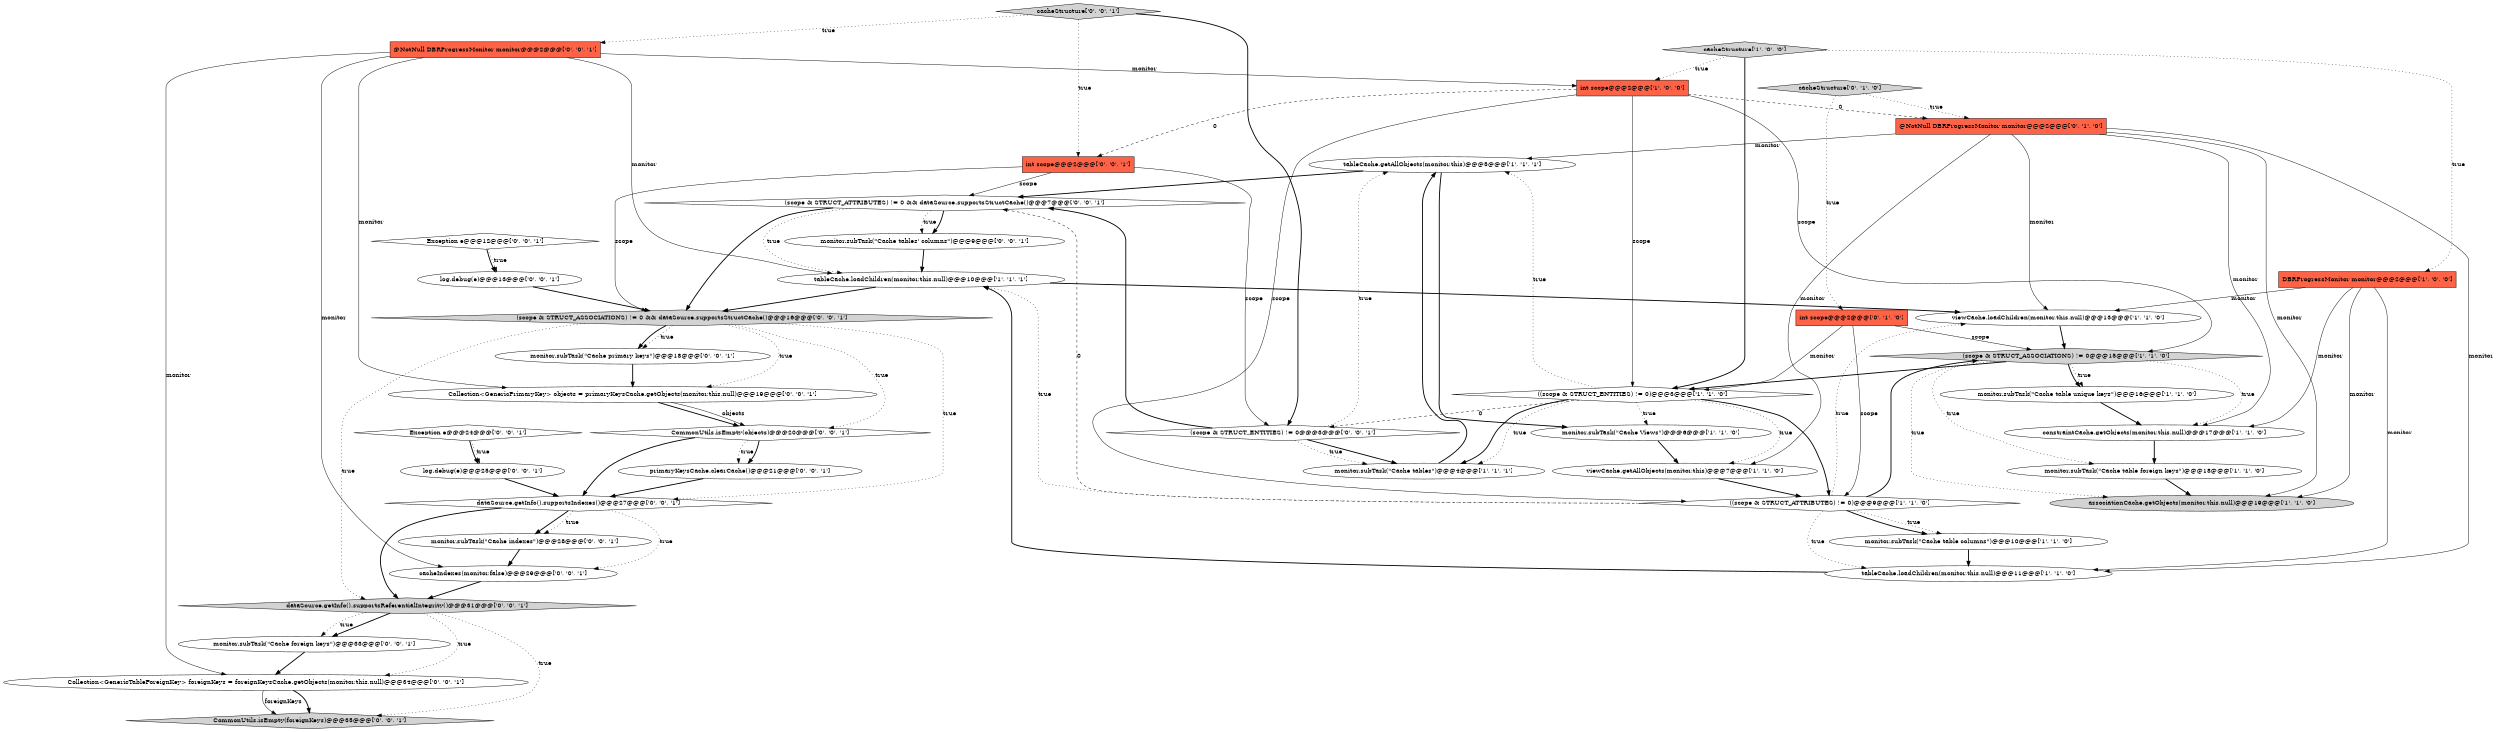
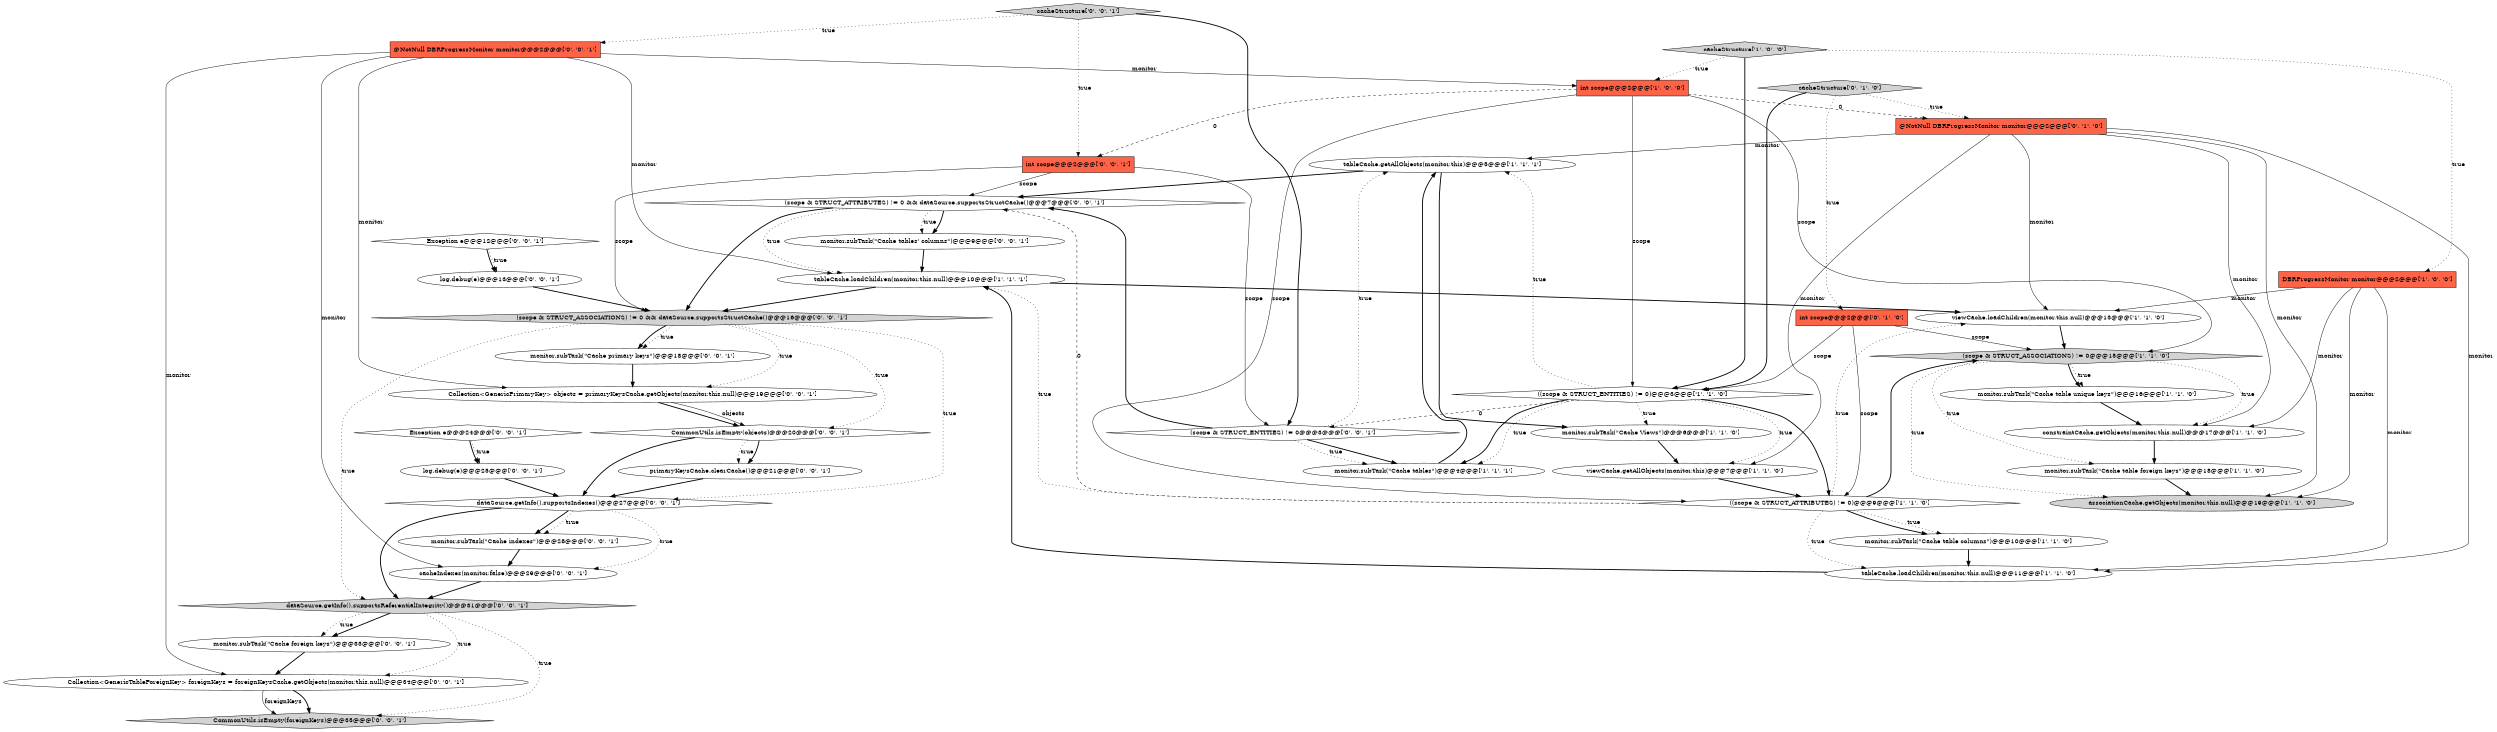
(1823, 356) -> (1823, 356)
(1850, 375) -> (1767, 251)
